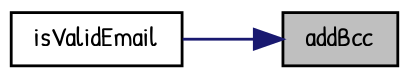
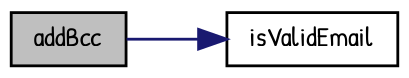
(218, 39) -> (162, 39)
